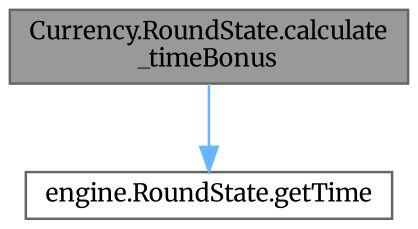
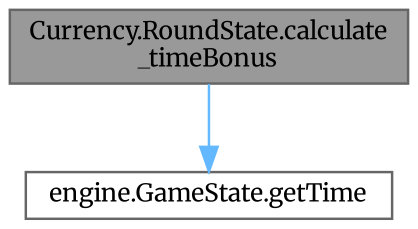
(209, 195) -> (209, 195)
